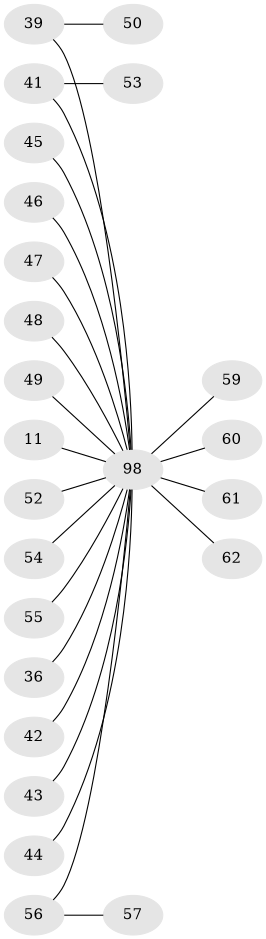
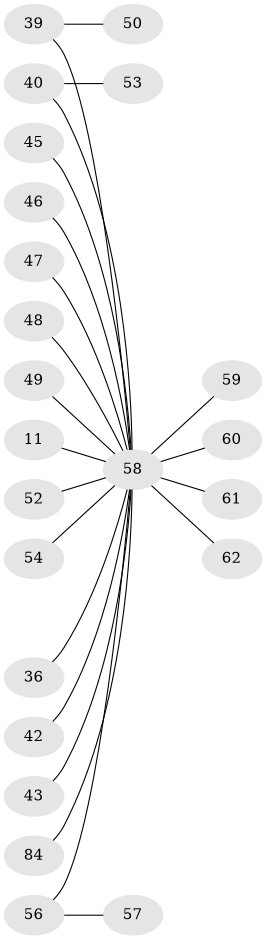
(34, 84) -> (34, 84)
(133, 470) -> (133, 470)
(34, 618) -> none
(34, 856) -> (34, 856)
